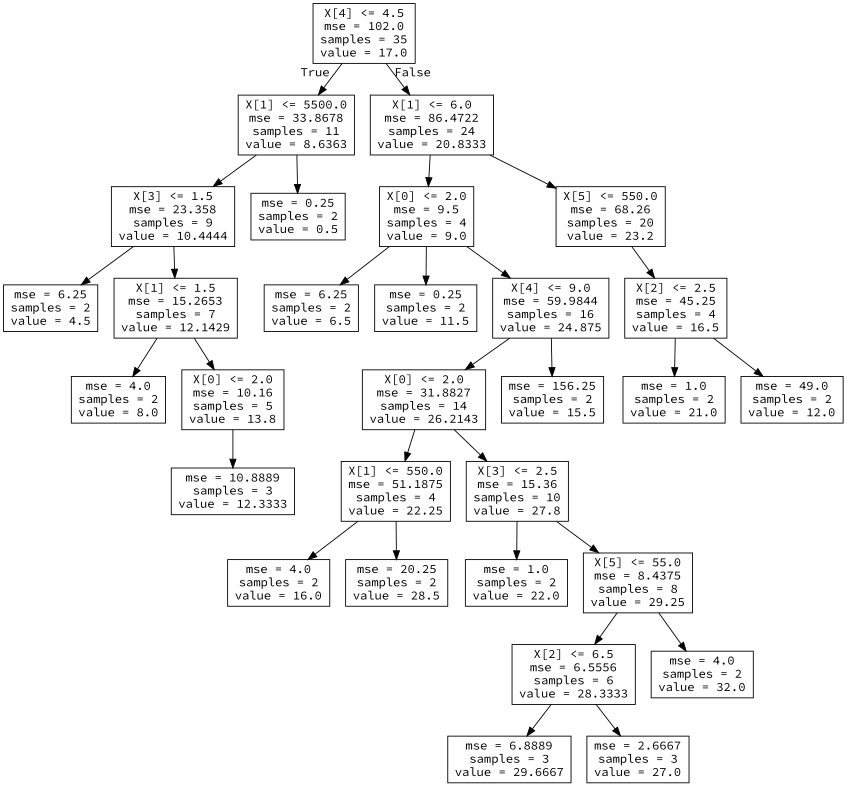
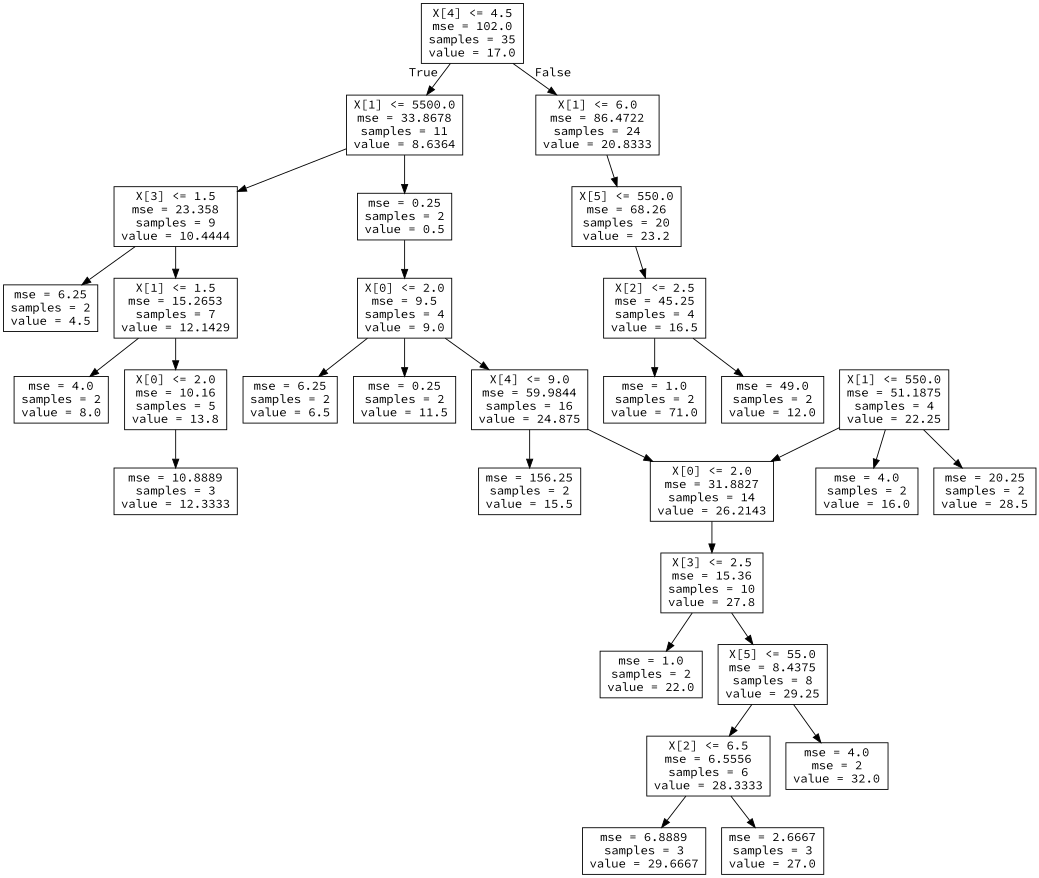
(296, 125) -> (405, 125)
(430, 166) -> (405, 255)
(674, 400) -> (655, 400)
(411, 441) -> (809, 442)
(702, 675) -> (837, 766)
